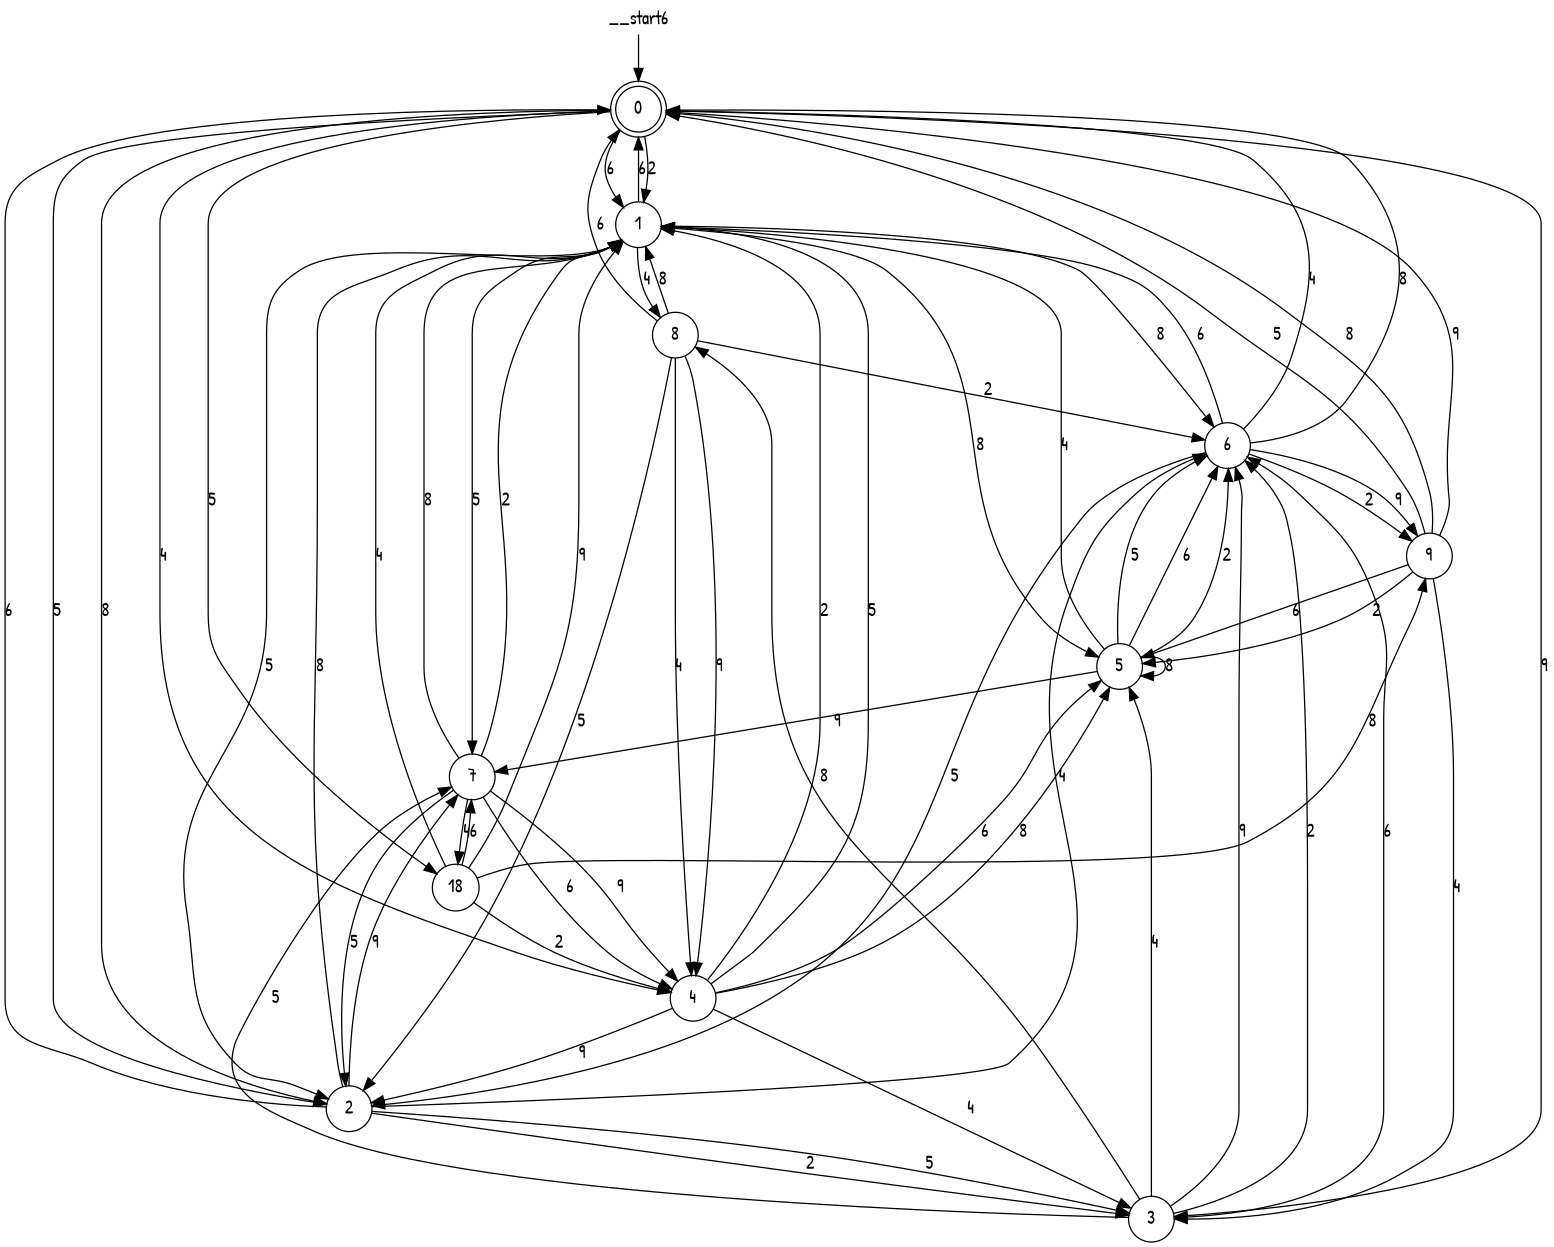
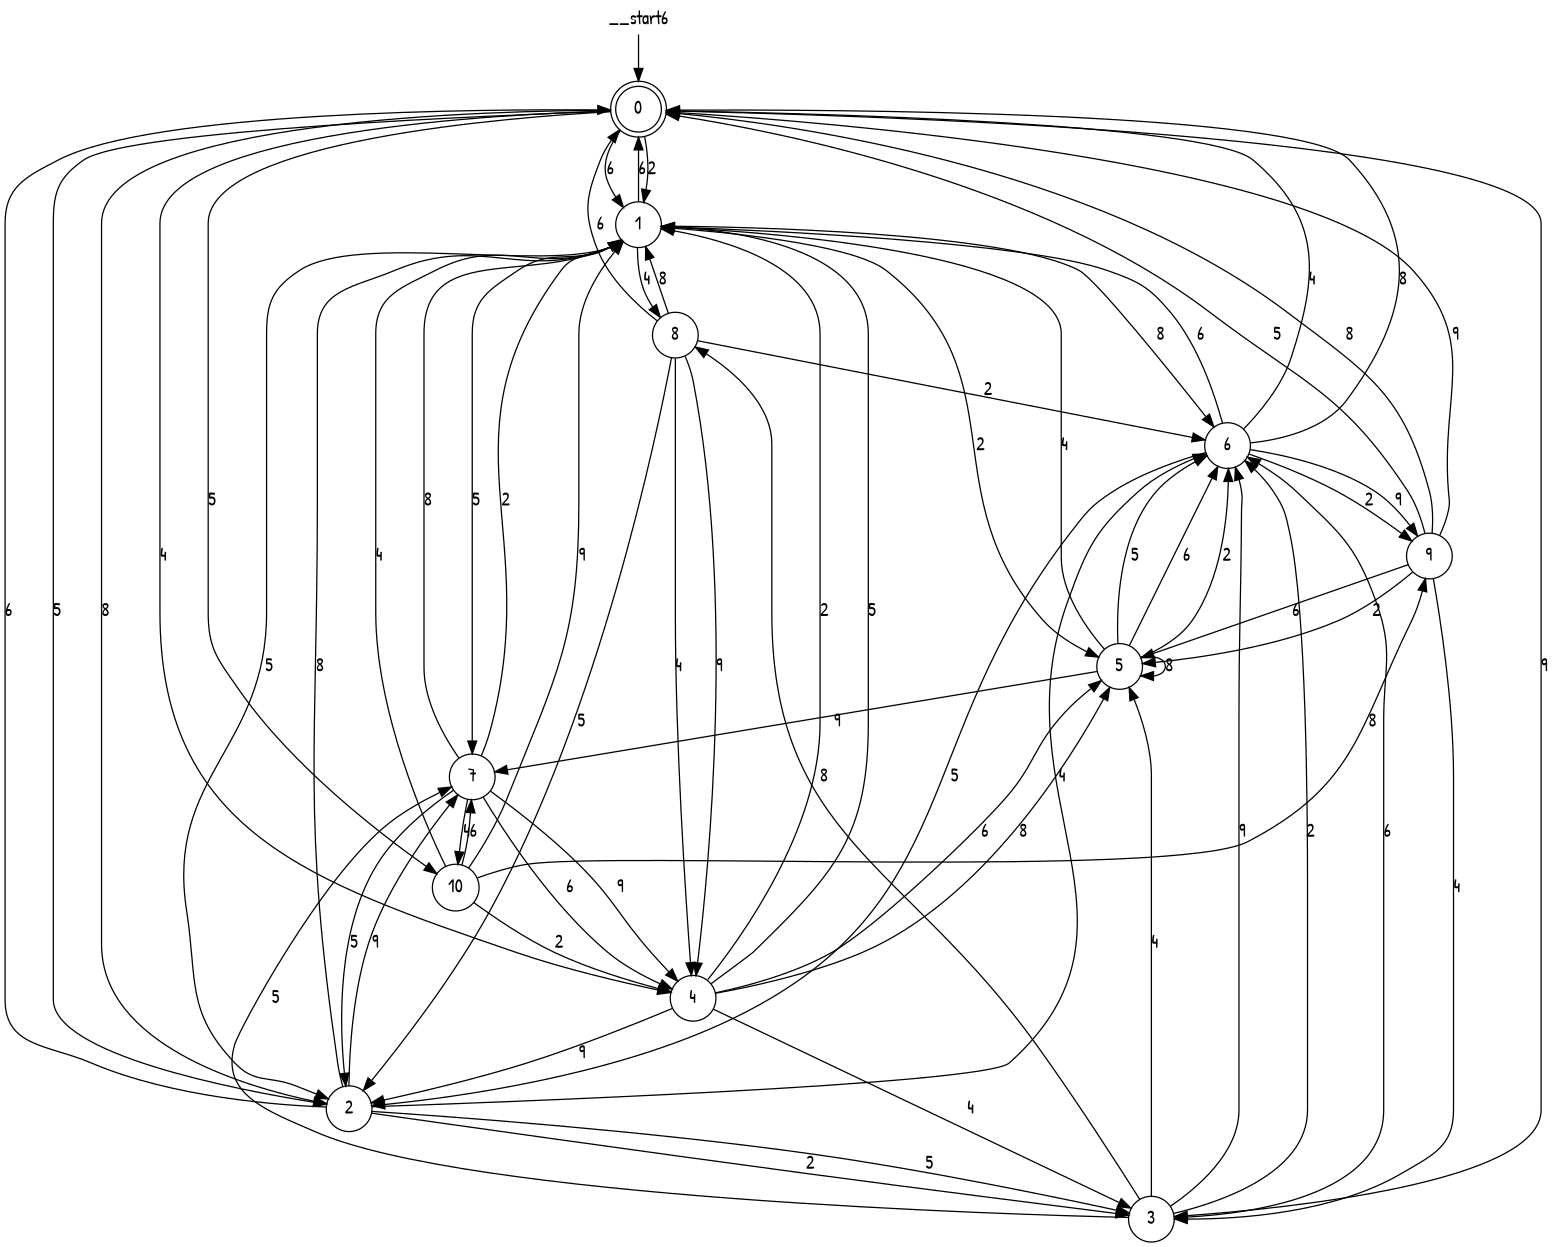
(981, 446) -> (981, 446)
(456, 888) -> (456, 888)
